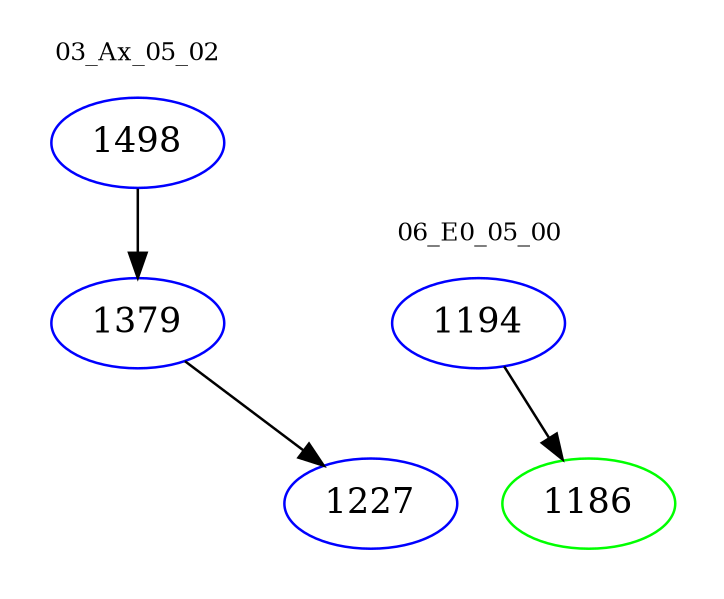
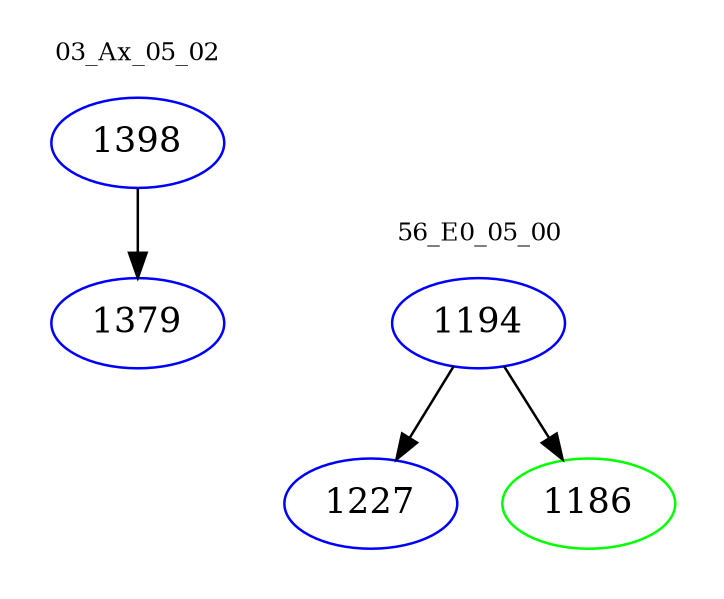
(138, 143) -> (138, 143)
(480, 234) -> (480, 234)
(244, 406) -> (432, 402)
